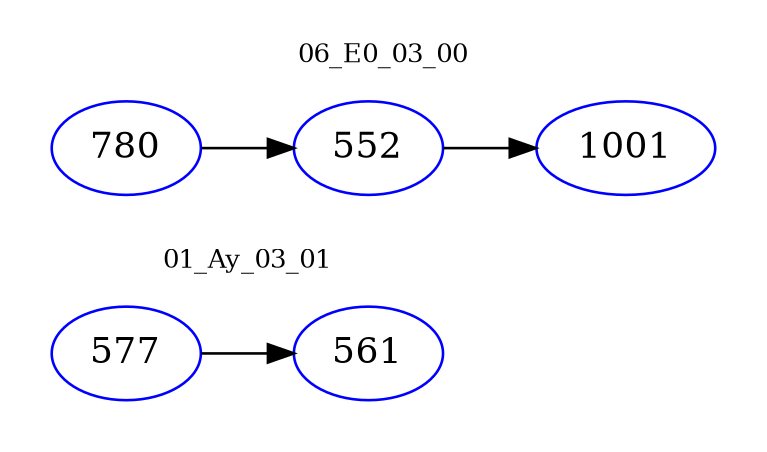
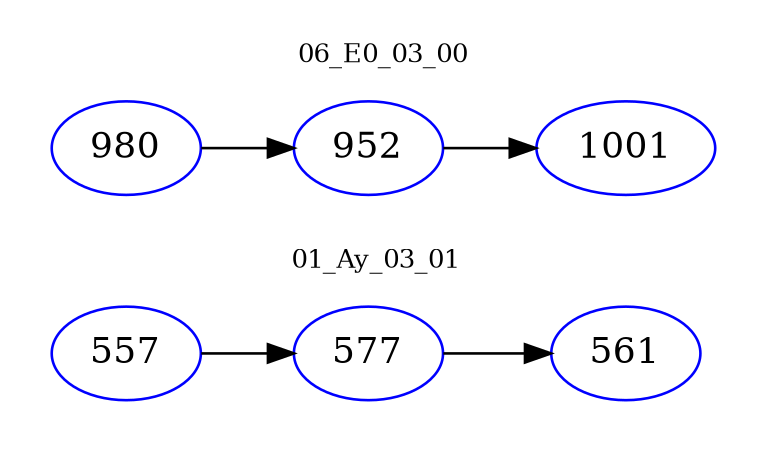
(126, 148) -> (126, 148)
(368, 148) -> (368, 148)
none -> (126, 353)
